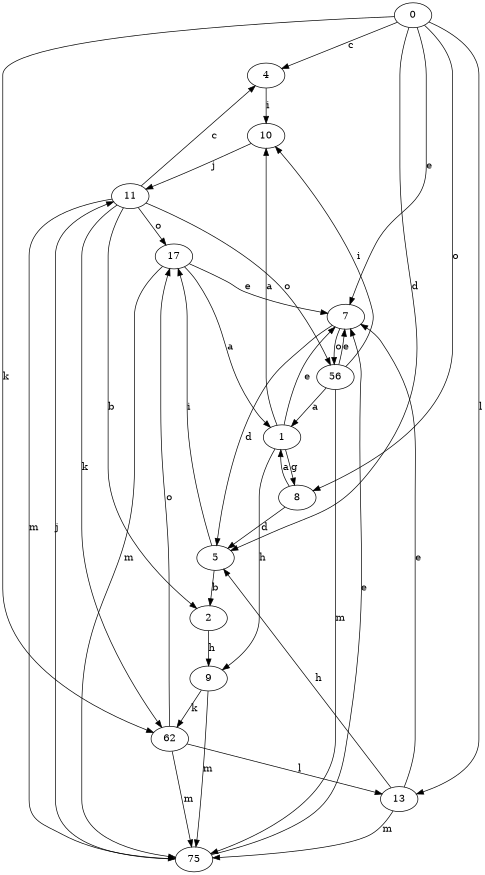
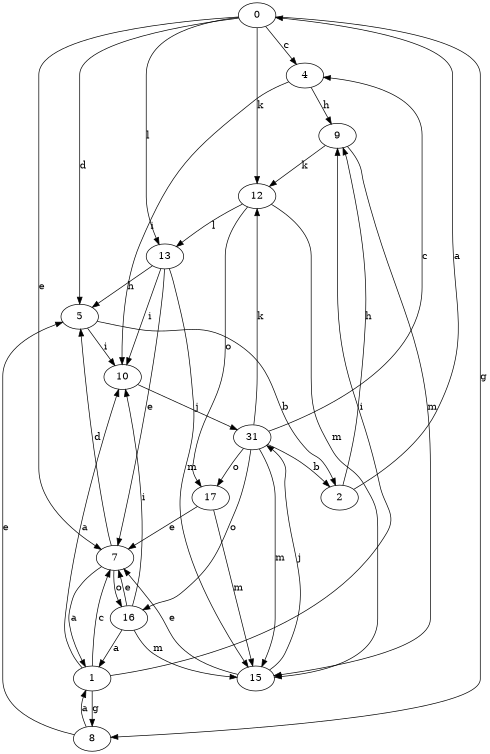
none -> (320, 103)
(130, 196) -> (252, 437)
none -> (453, 210)
(456, 256) -> (484, 377)
none -> (145, 313)
(225, 344) -> (71, 603)
(307, 377) -> (101, 618)
(335, 377) -> (129, 618)
(187, 411) -> (99, 344)
(265, 528) -> (6, 528)
(263, 558) -> (361, 407)
(170, 739) -> (257, 196)
(194, 859) -> (256, 679)
